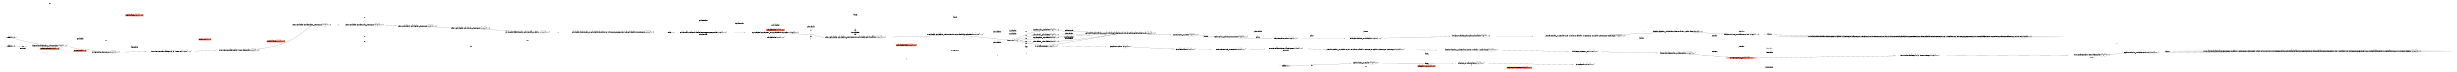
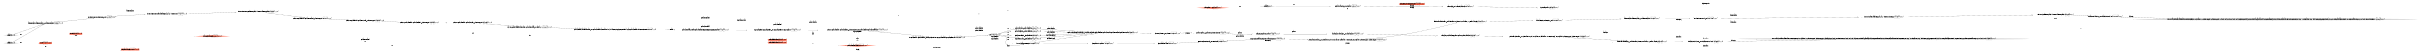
(364, 17) -> (365, 40)
(392, 37) -> (427, 46)
(775, 37) -> (777, 43)
(80, 39) -> (21, 43)
(276, 41) -> none
(608, 42) -> (608, 36)
(906, 45) -> (857, 46)
(23, 49) -> (21, 35)
(50, 49) -> (212, 36)
(1742, 58) -> (1706, 19)
(1355, 66) -> (1242, 7)
(1426, 66) -> (1213, 8)
